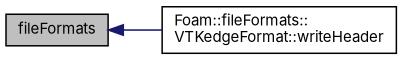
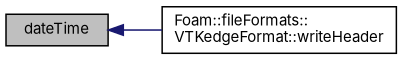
(57, 30) -> (57, 30)
